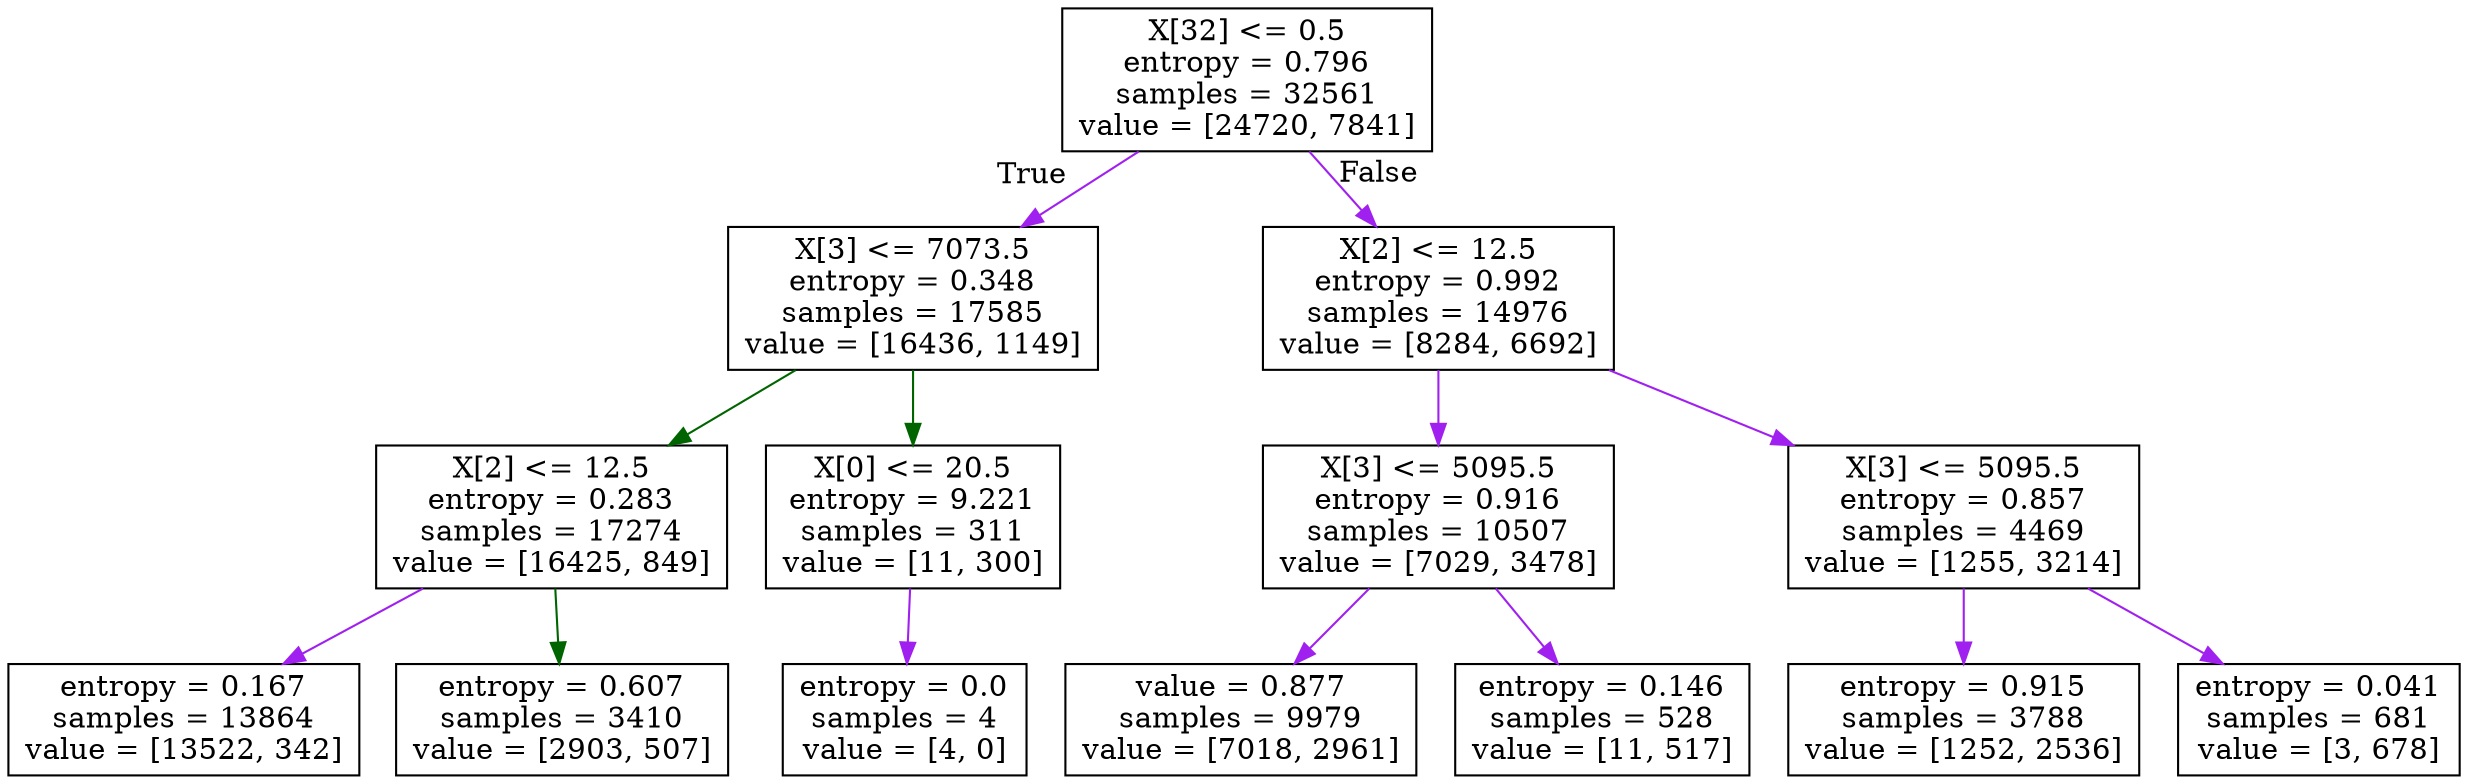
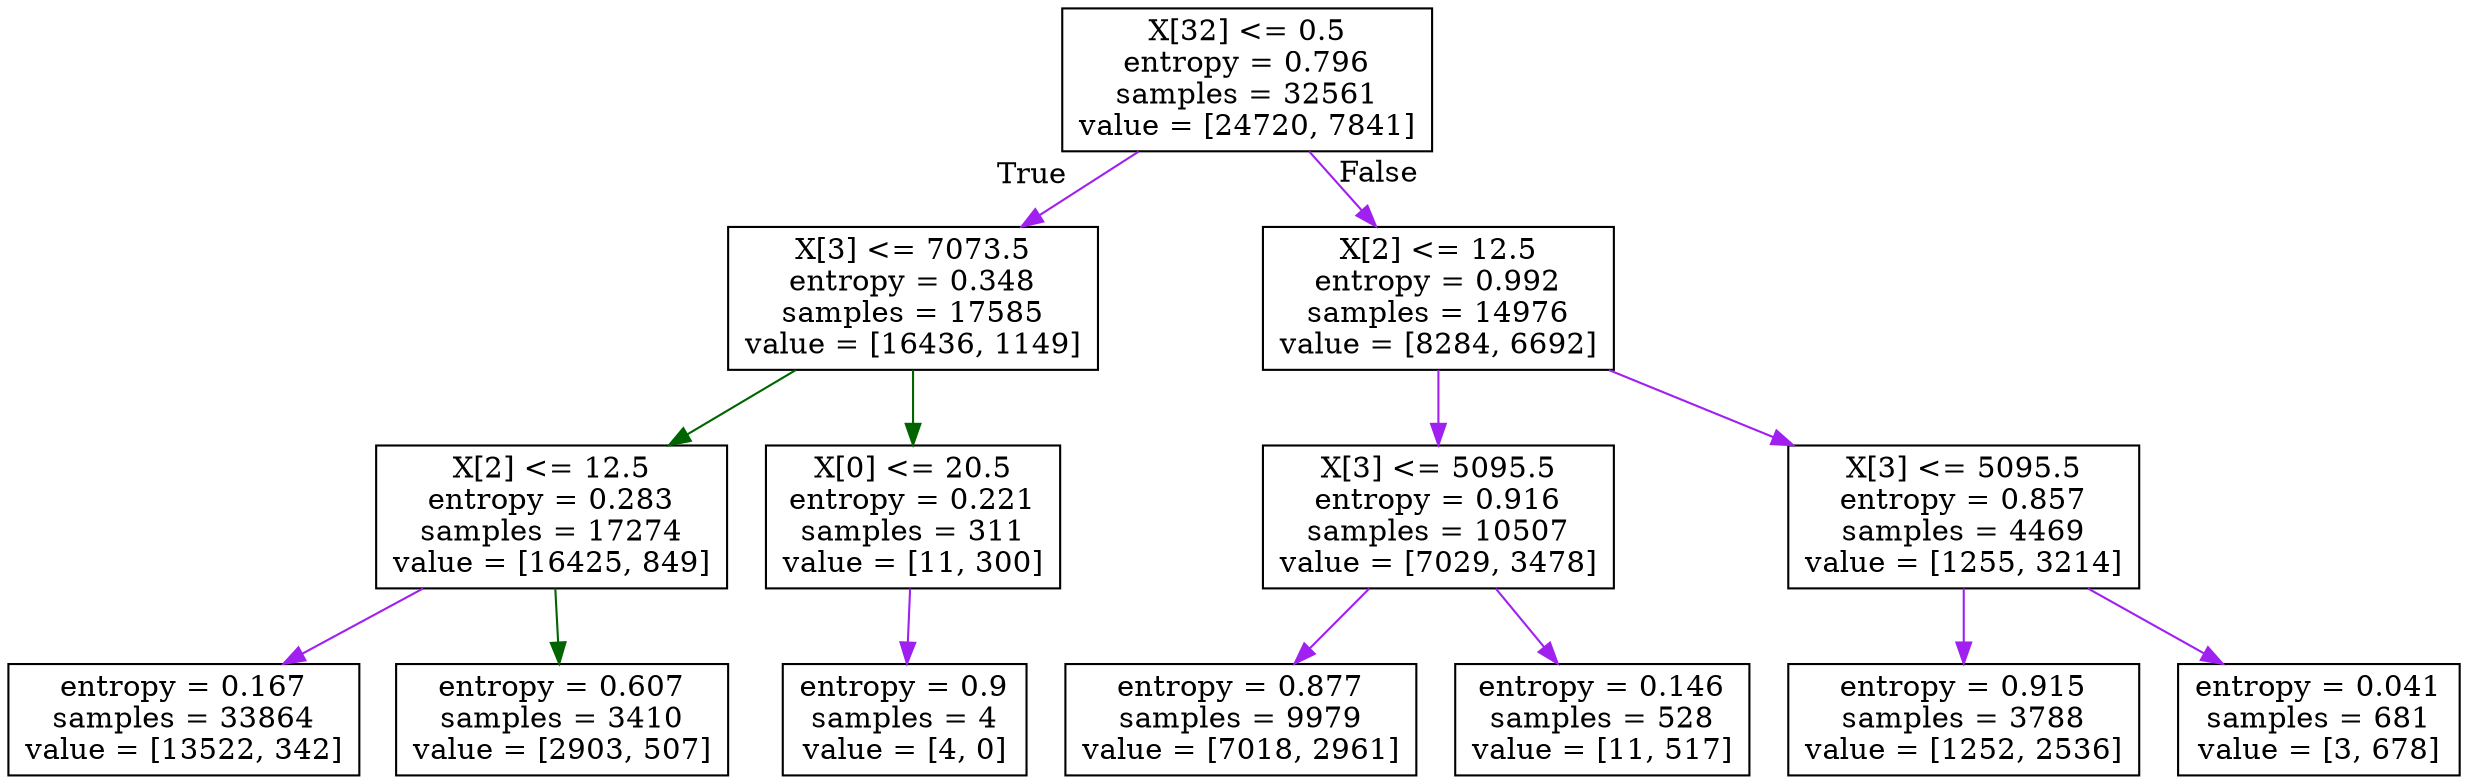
(913, 517) -> (913, 517)
(184, 720) -> (184, 720)
(905, 720) -> (905, 720)
(1241, 720) -> (1241, 720)
